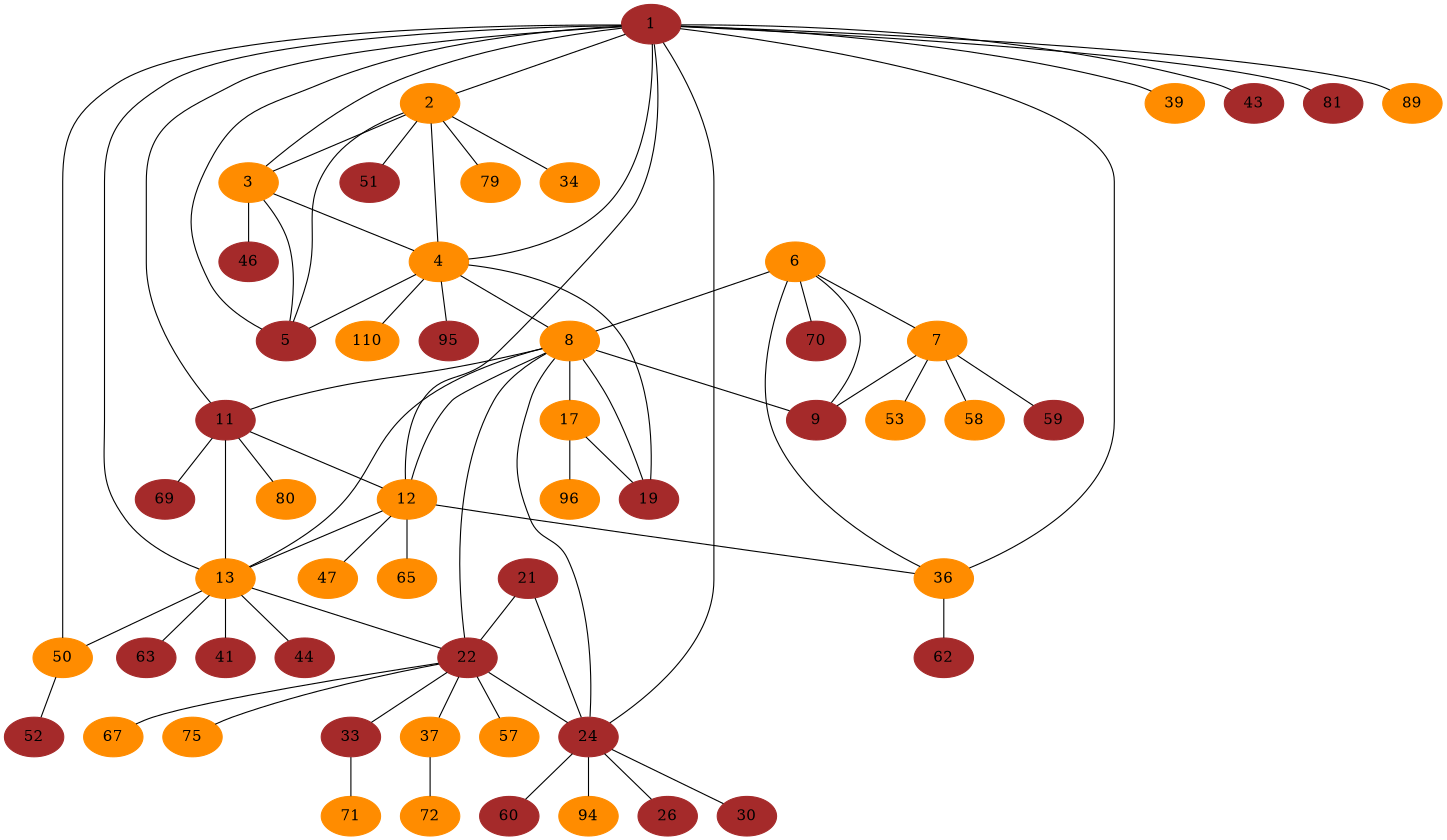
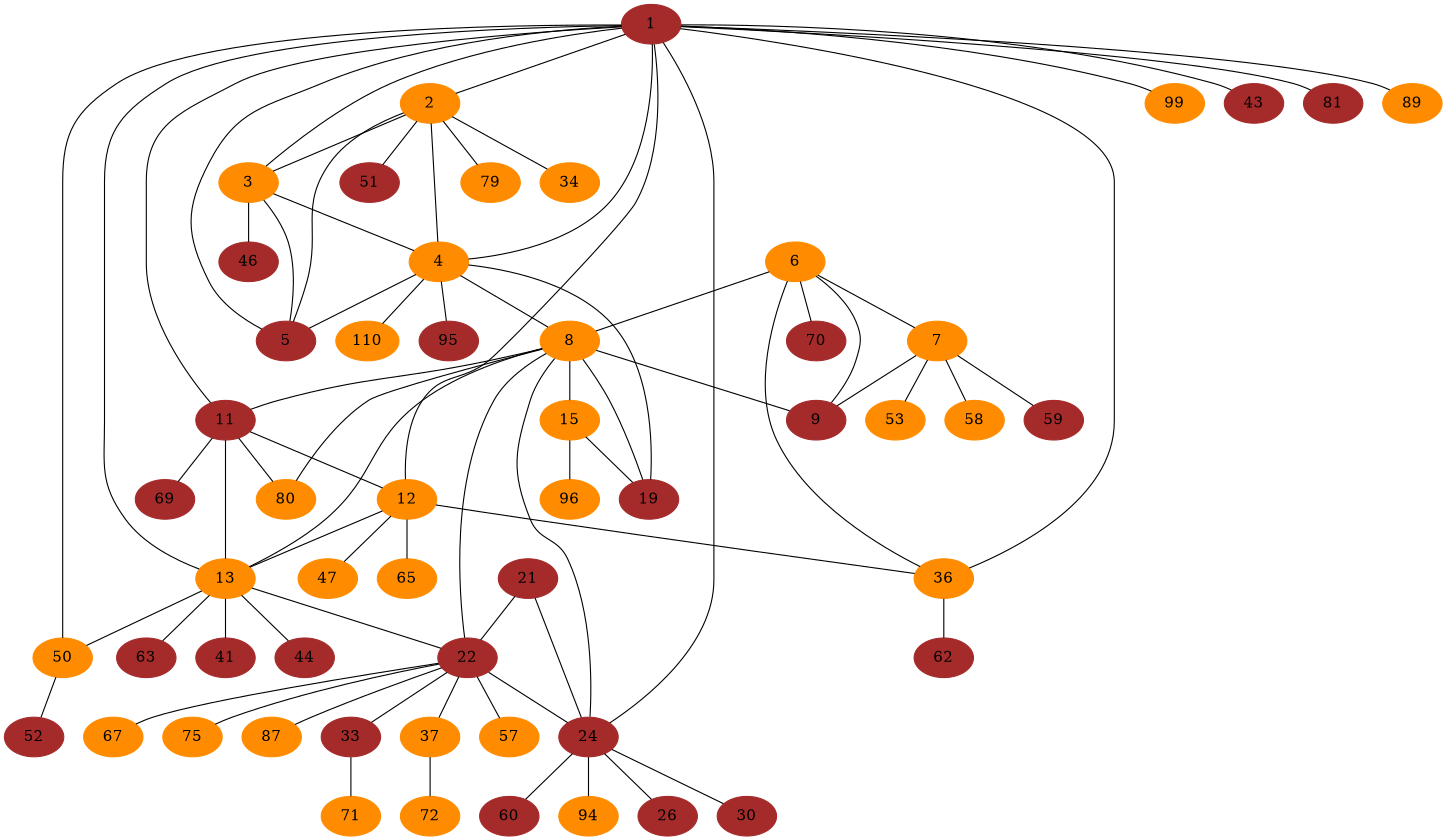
(1175, 103) -> (1175, 103)
(458, 396) -> (402, 388)
(570, 420) -> (570, 420)
none -> (272, 737)
